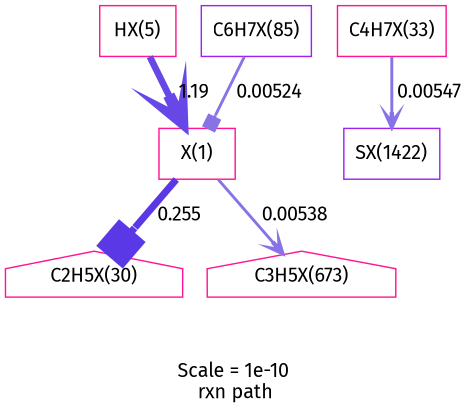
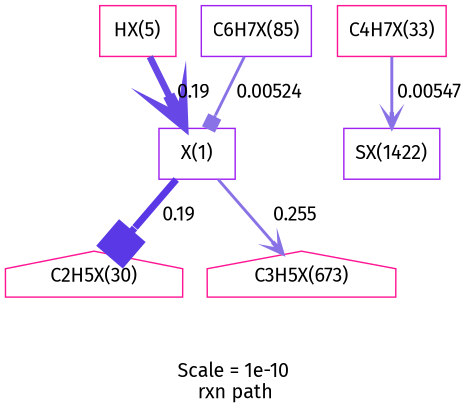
(191, 92) -> (191, 92)
(197, 154) -> (197, 154)
(177, 215) -> (177, 215)
(292, 215) -> (292, 215)
